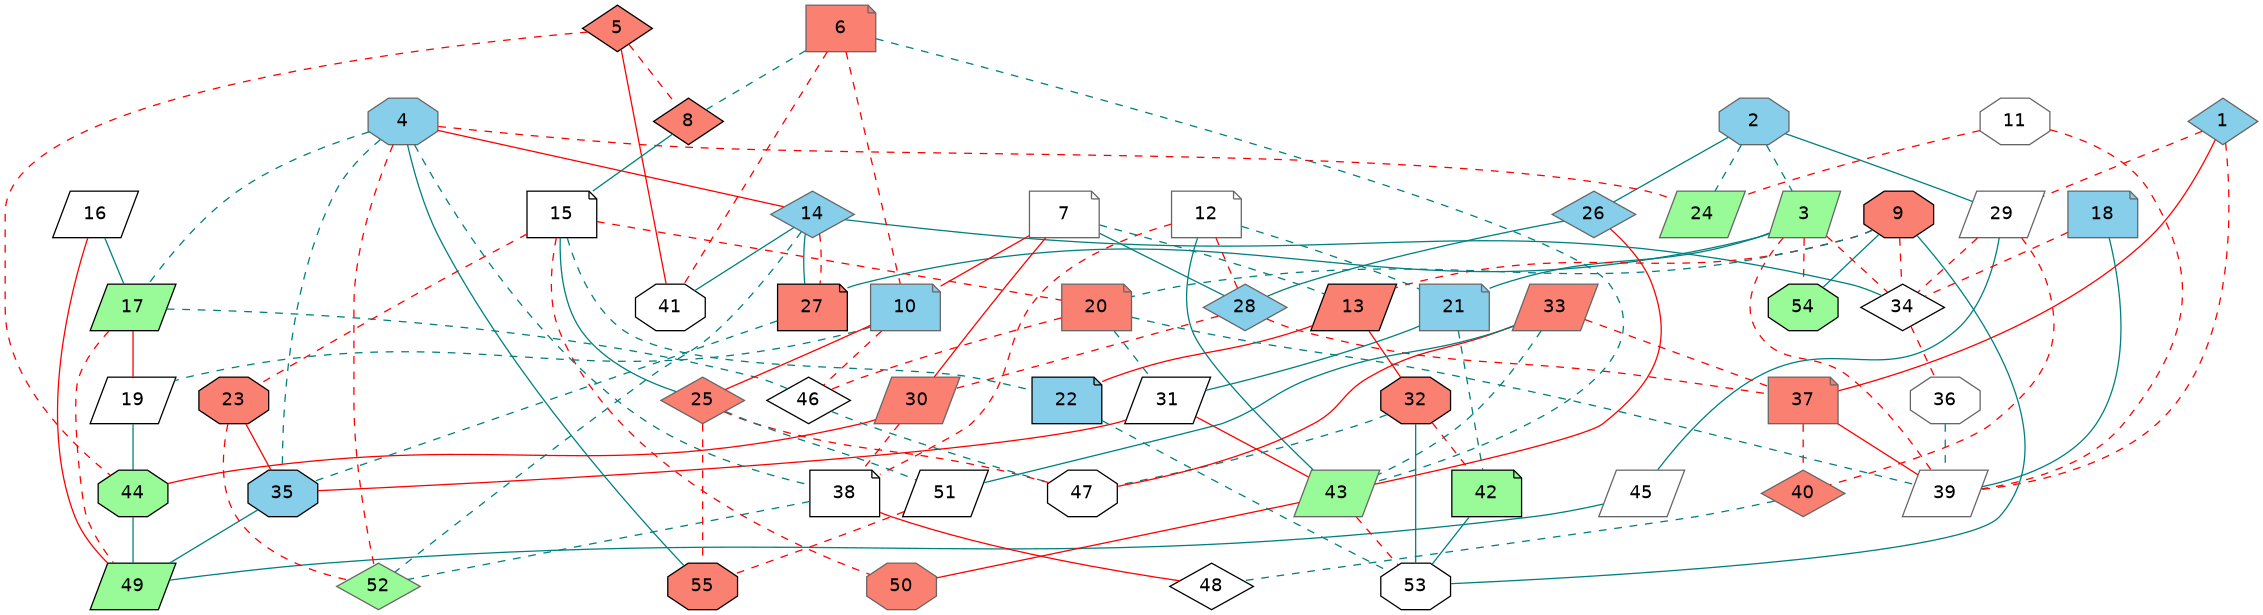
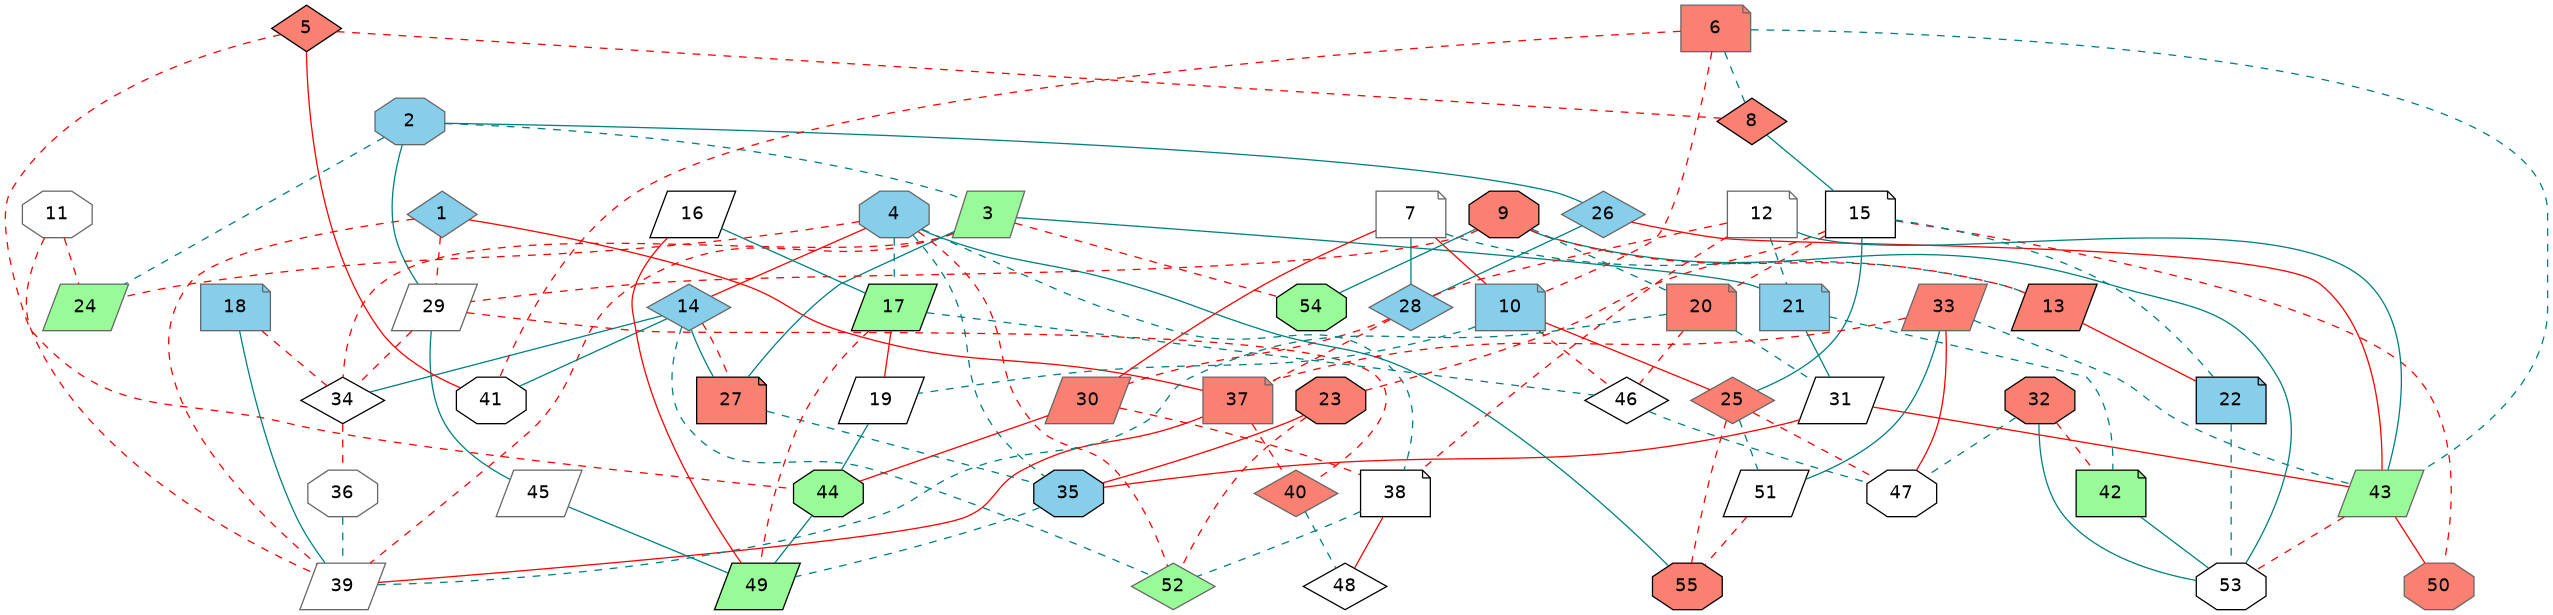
(1901, 261) -> (1001, 273)
(1385, 354) -> none
(214, 537) -> (919, 546)
